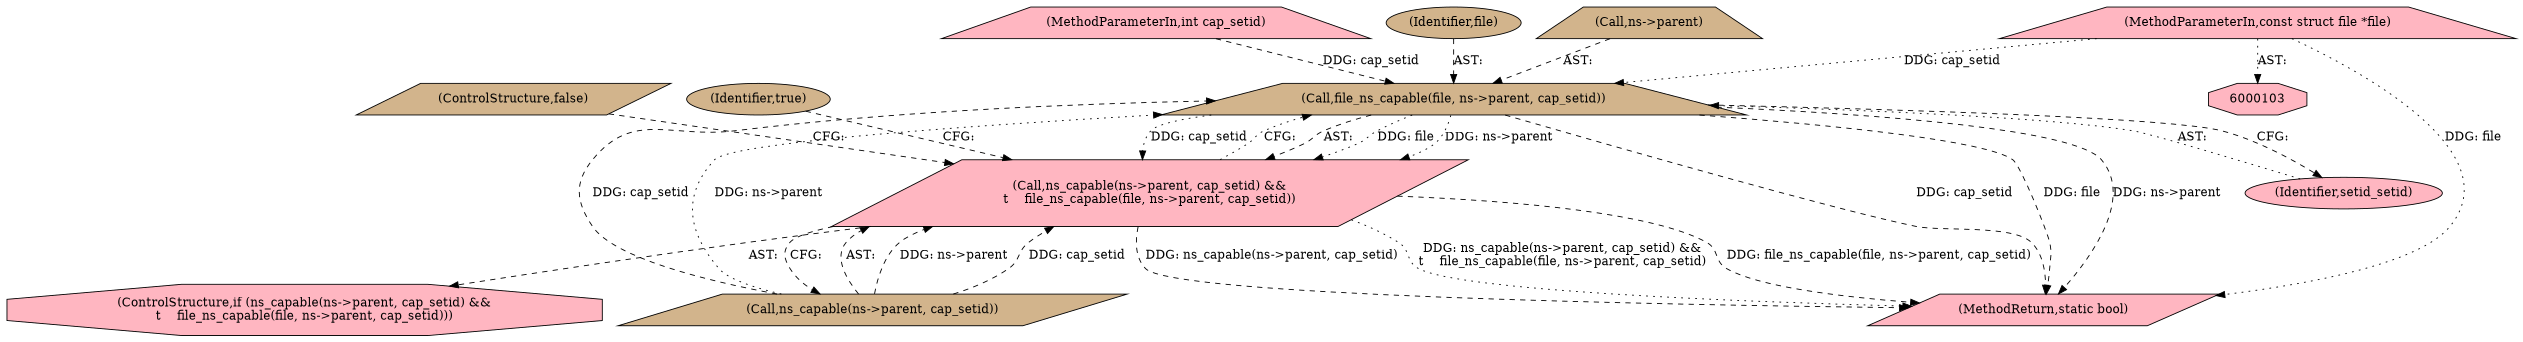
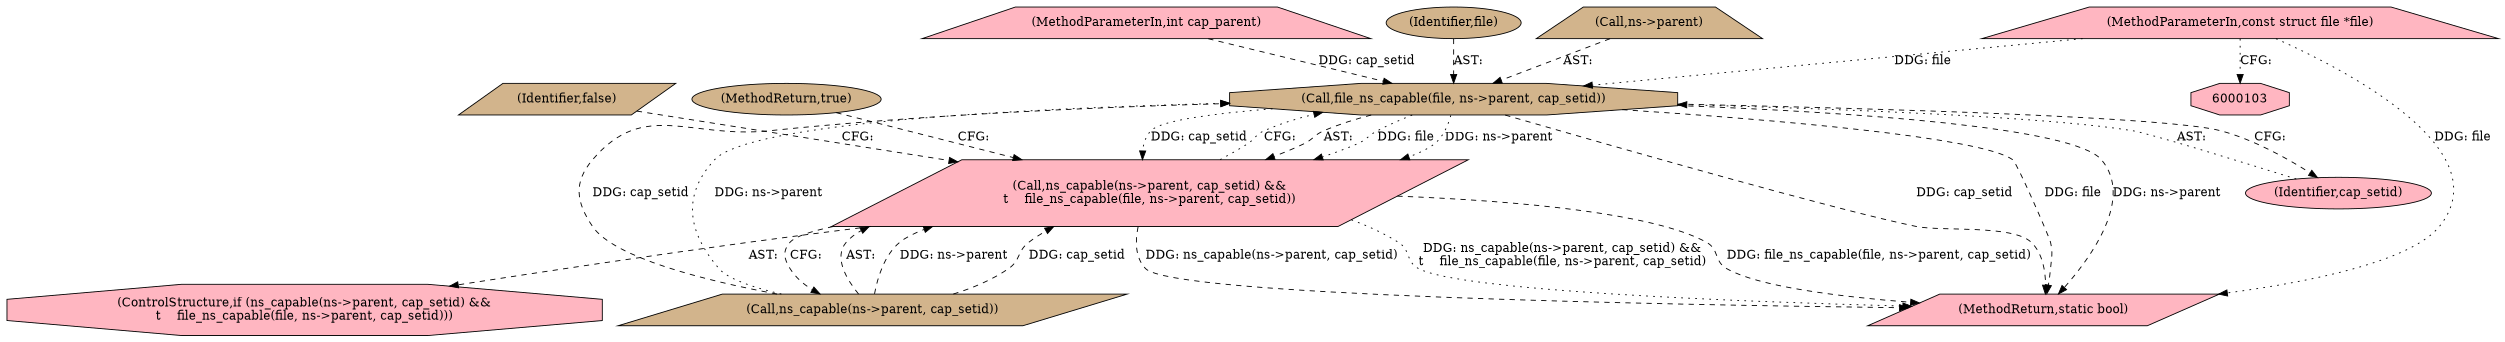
(1156, 23) -> (1146, 23)
(1952, 61) -> (1923, 61)
(2274, 61) -> (2258, 61)
(514, 99) -> (567, 99)
(758, 99) -> (787, 99)
(1454, 99) -> (1454, 99)
(2344, 193) -> (2338, 193)
